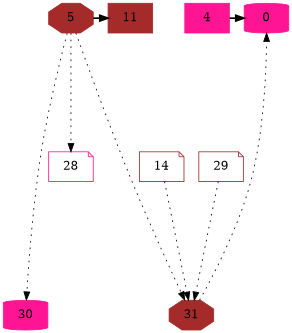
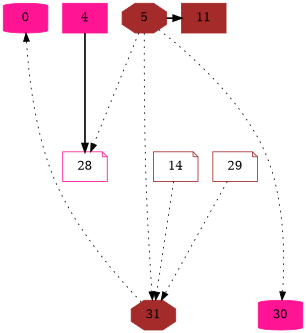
(233, 18) -> (85, 88)
